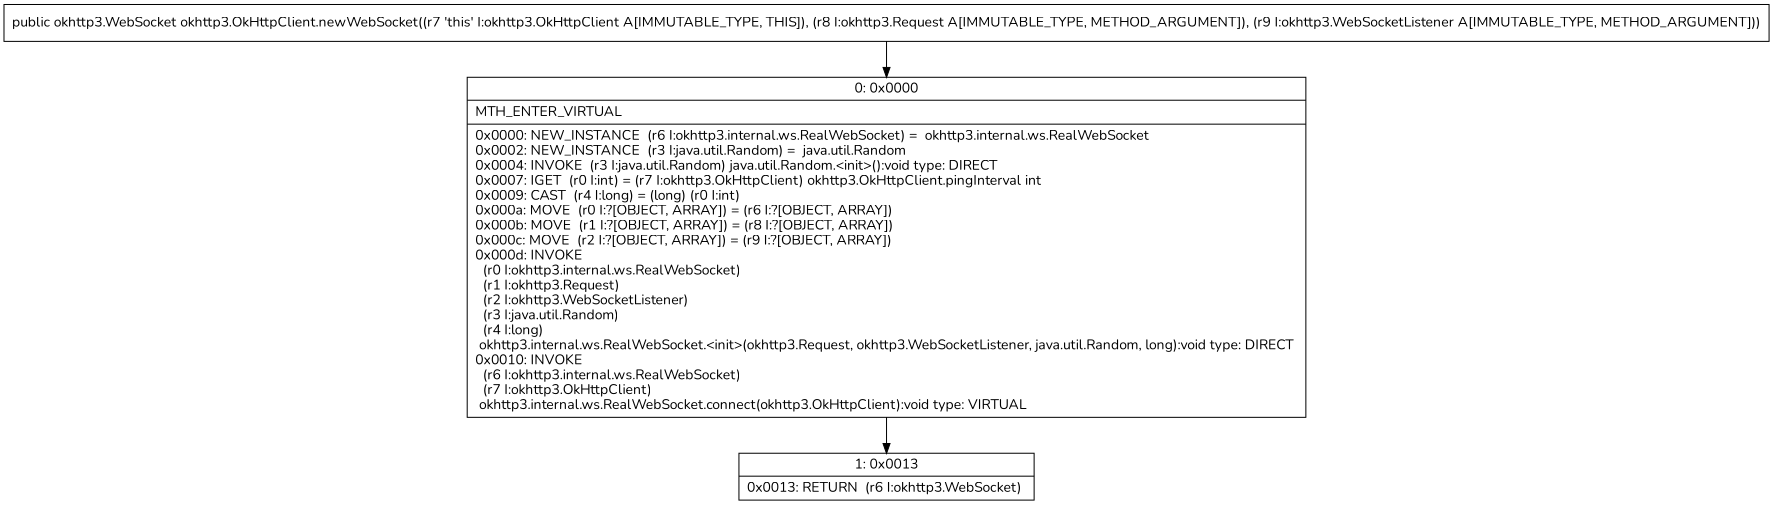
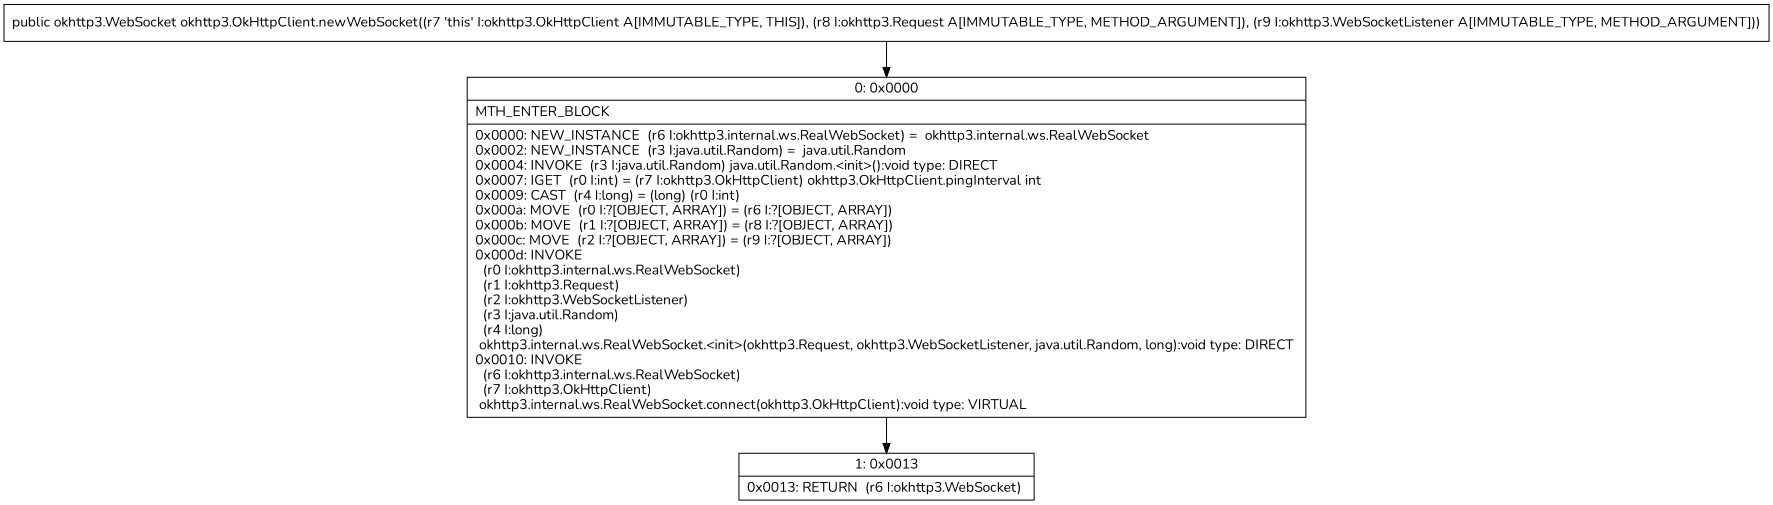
(549, 112) -> (543, 112)
